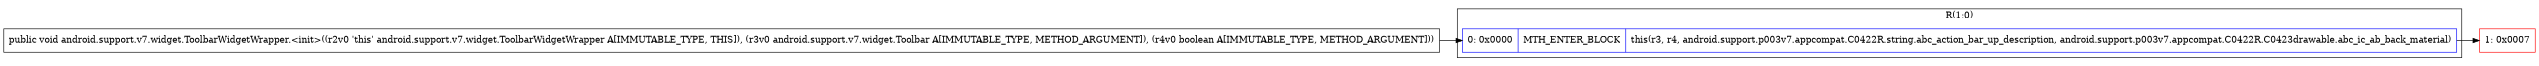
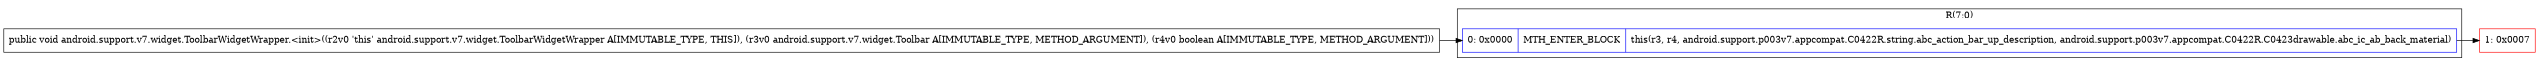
(1960, 16) -> (1960, 16)
